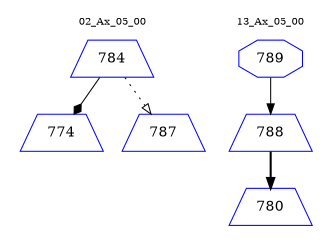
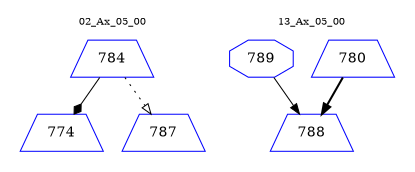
(271, 165) -> (335, 91)
